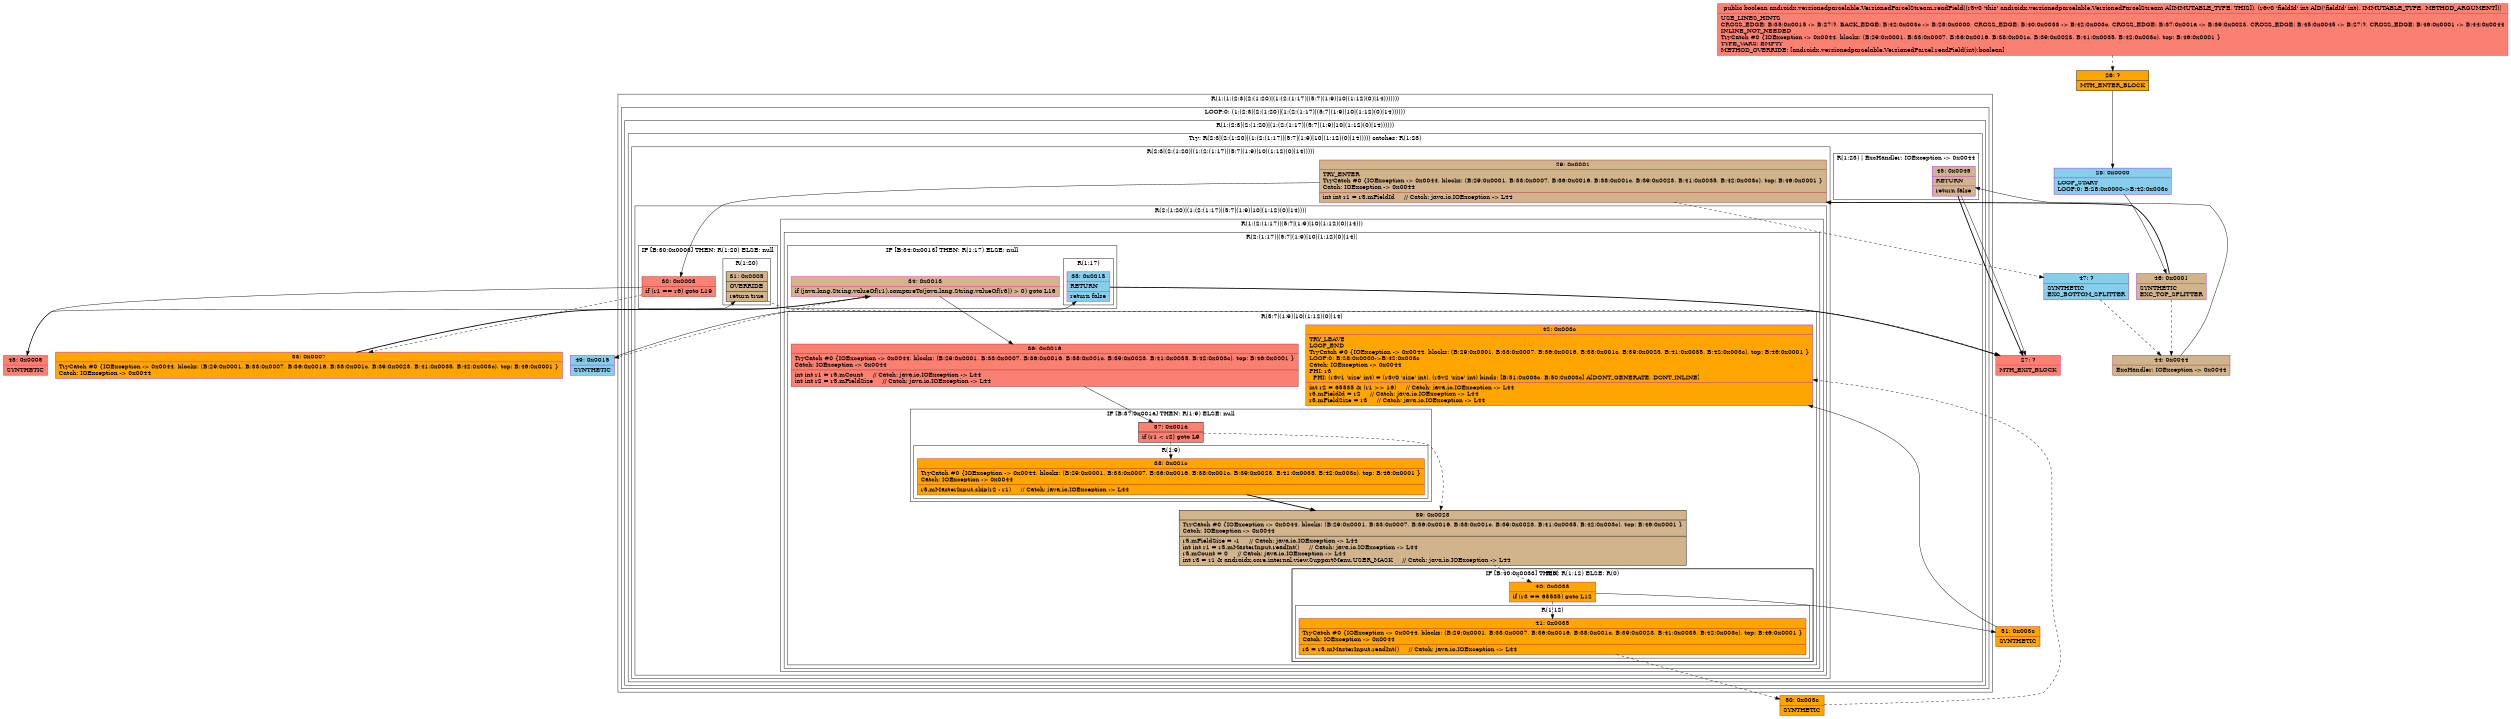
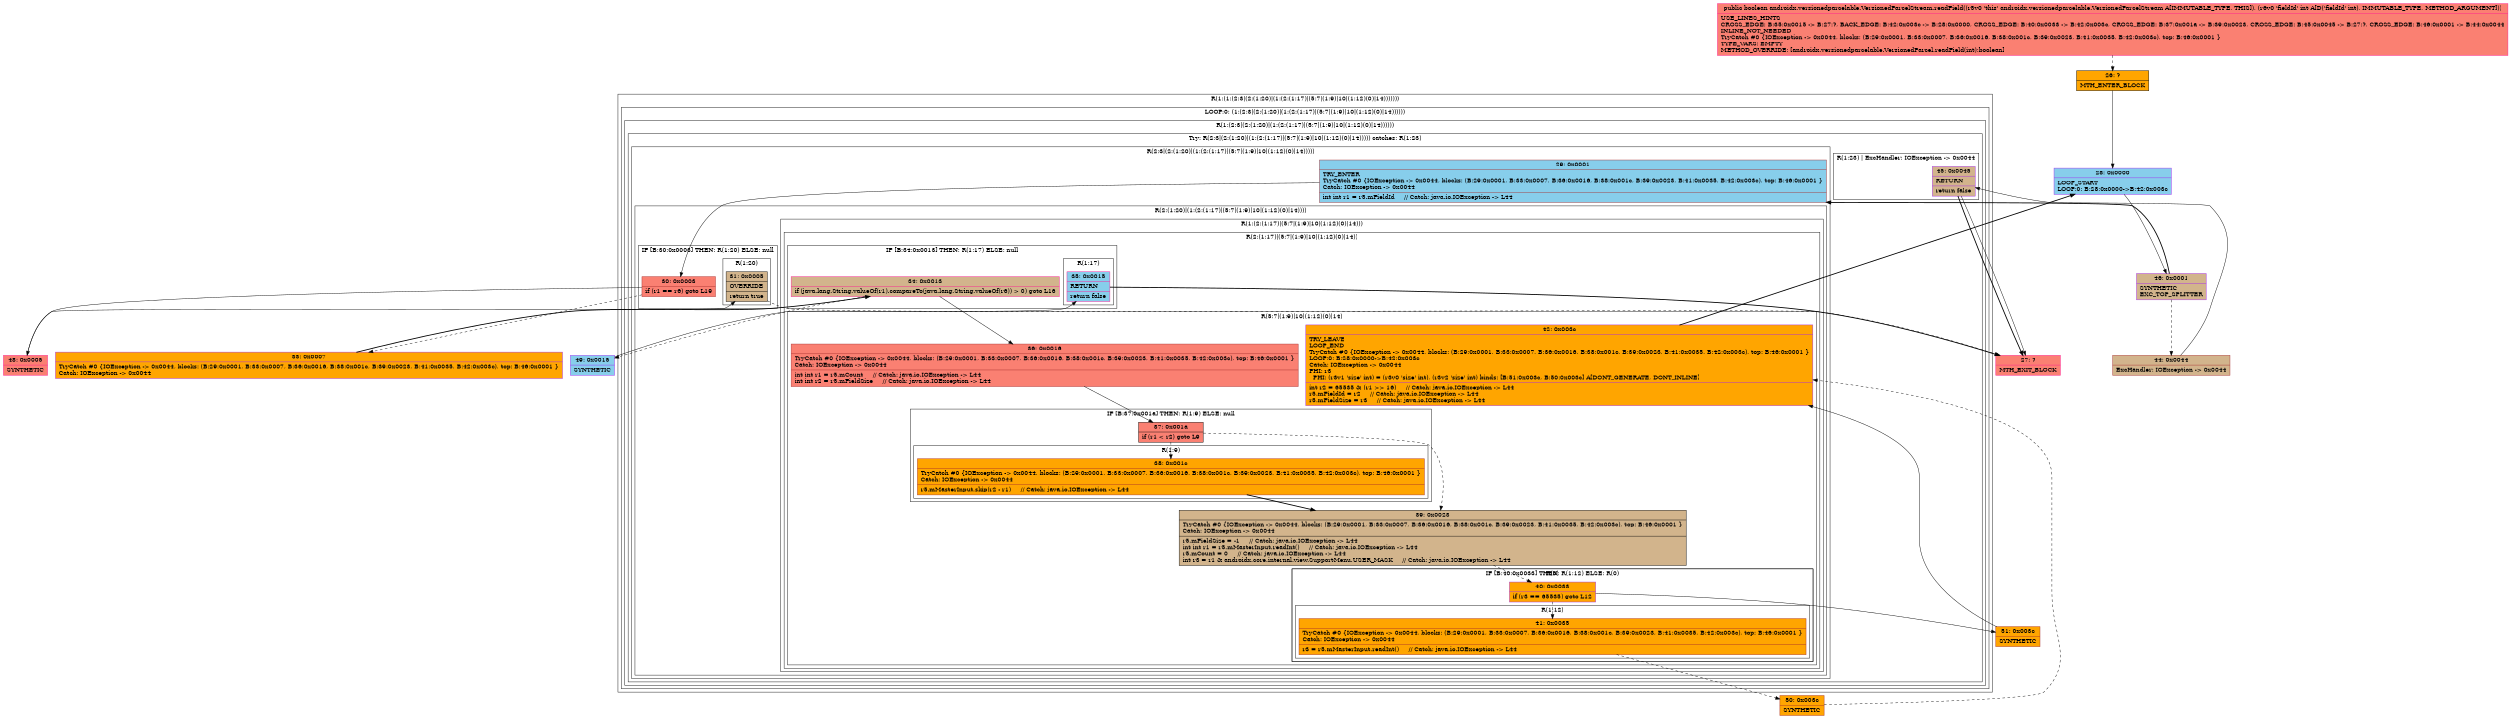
(1573, 181) -> (1573, 181)
none -> (1875, 260)
(2086, 287) -> none
